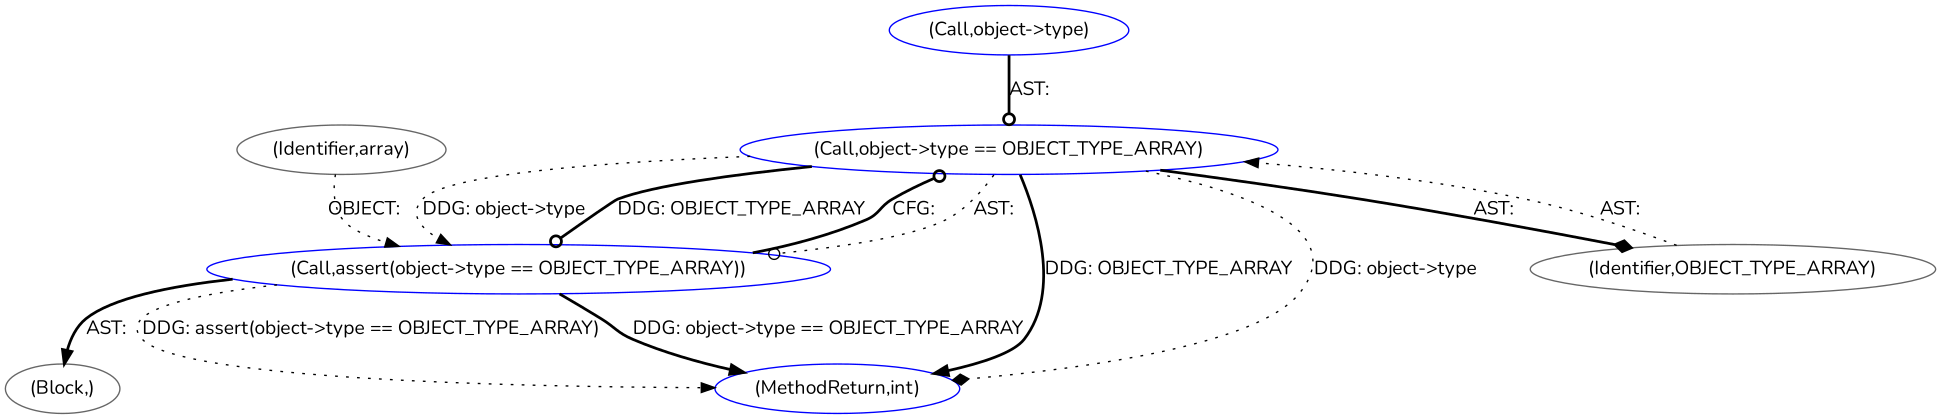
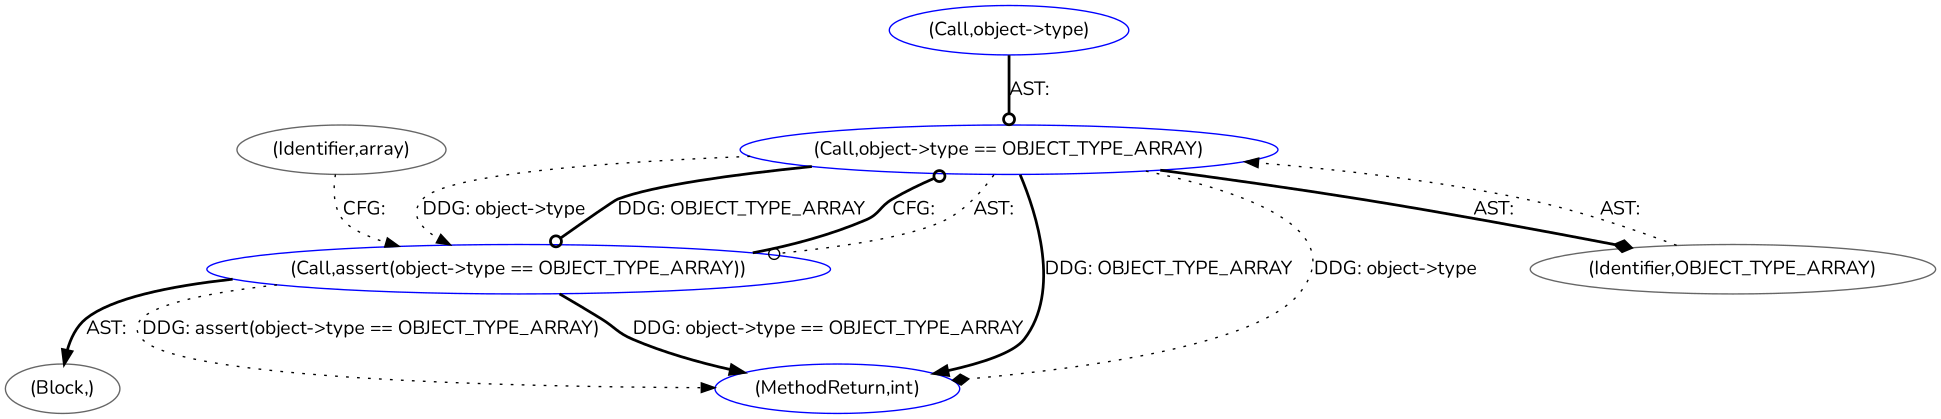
(367, 209) -> (367, 209)
